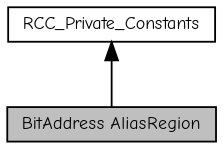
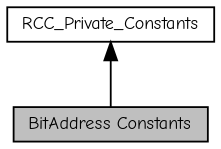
(112, 124) -> (111, 124)
